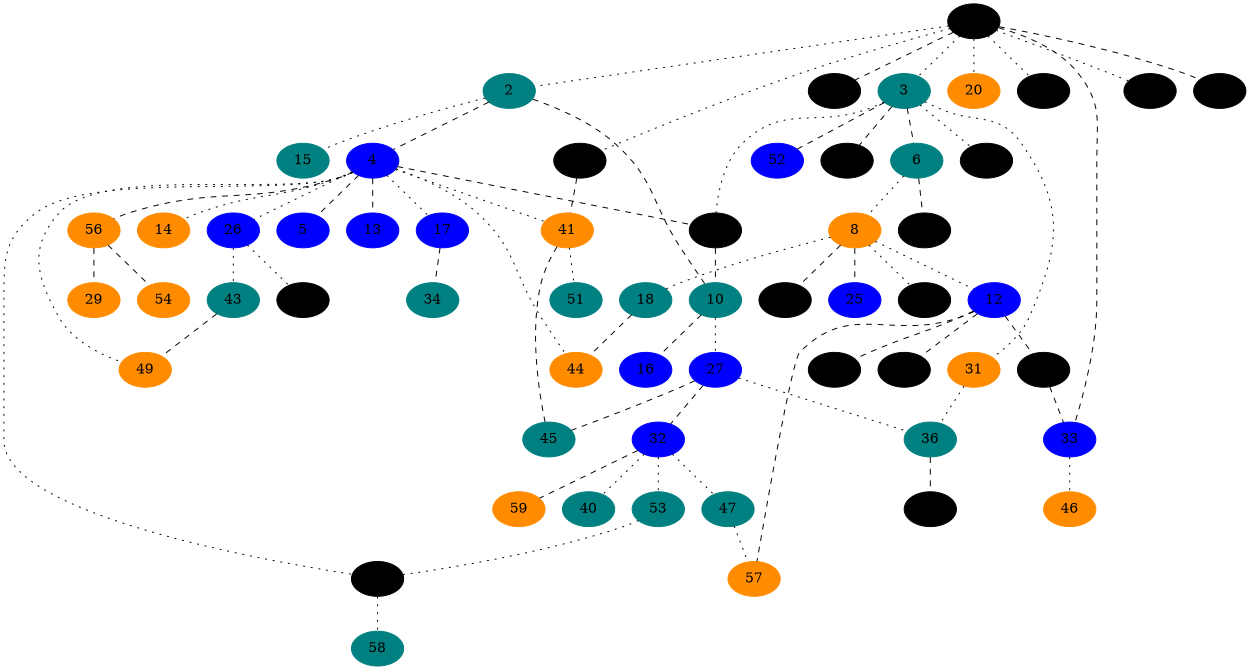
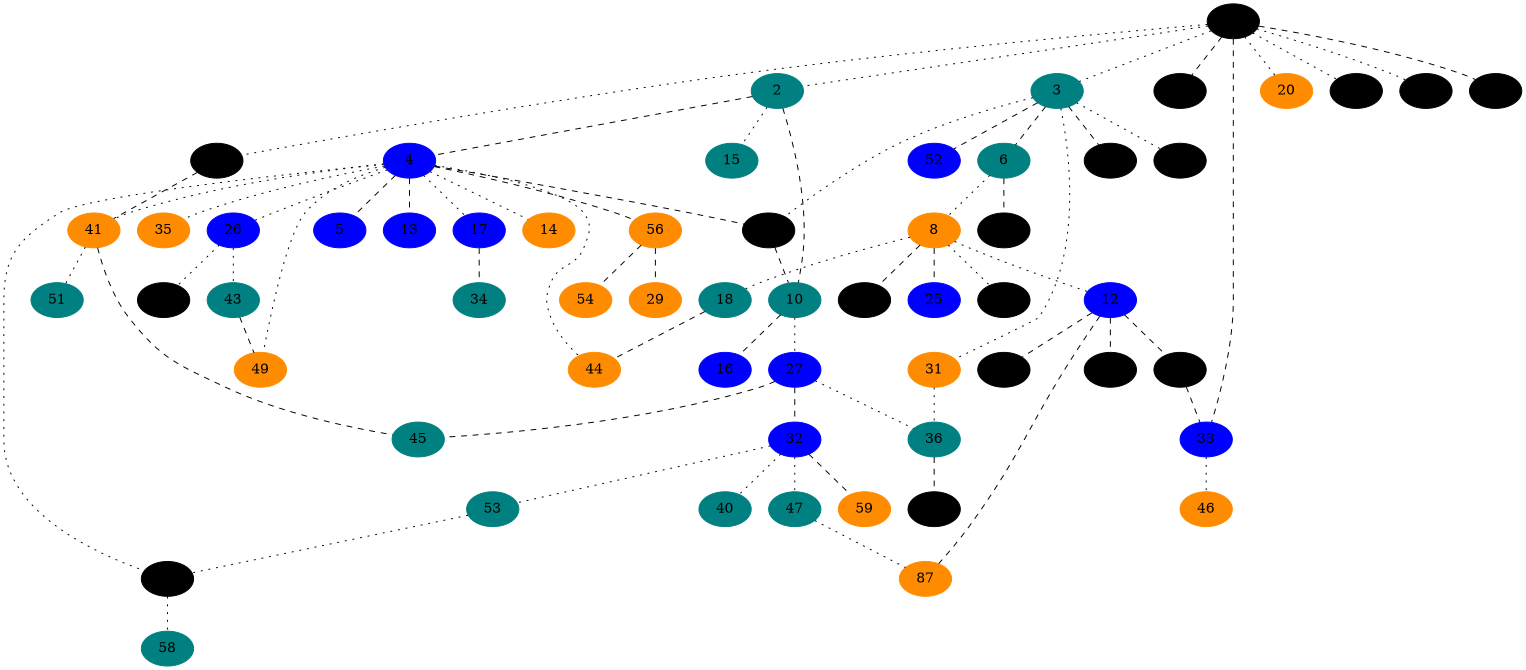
none -> (164, 230)
(754, 579) -> (925, 579)
